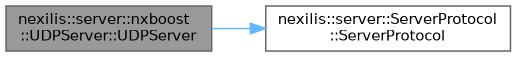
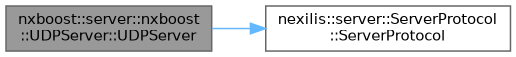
(109, 29) -> (109, 29)
